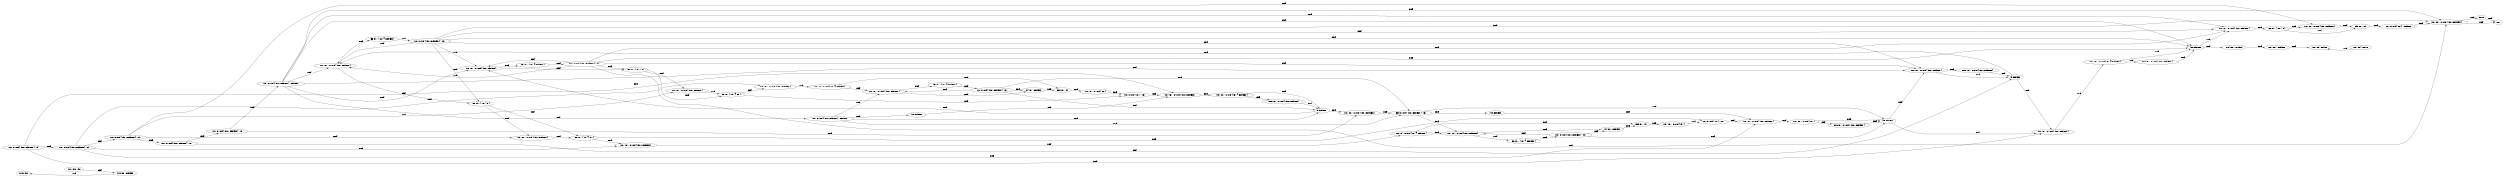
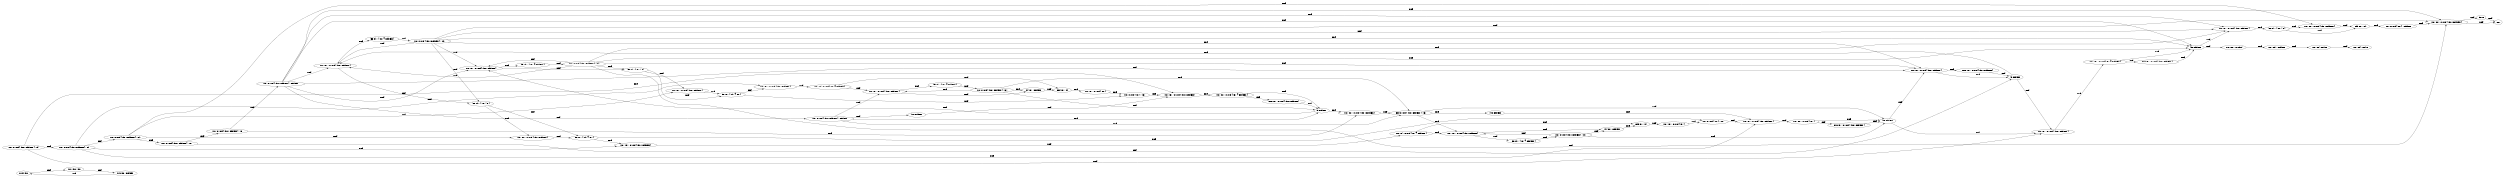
(2341, 50) -> (2339, 47)
none -> (47, 171)
